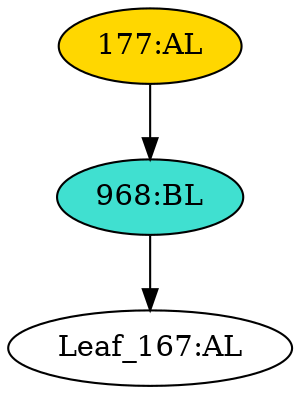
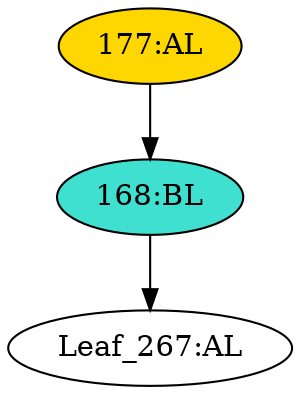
(150, 197) -> (150, 197)
(150, 348) -> (150, 348)
